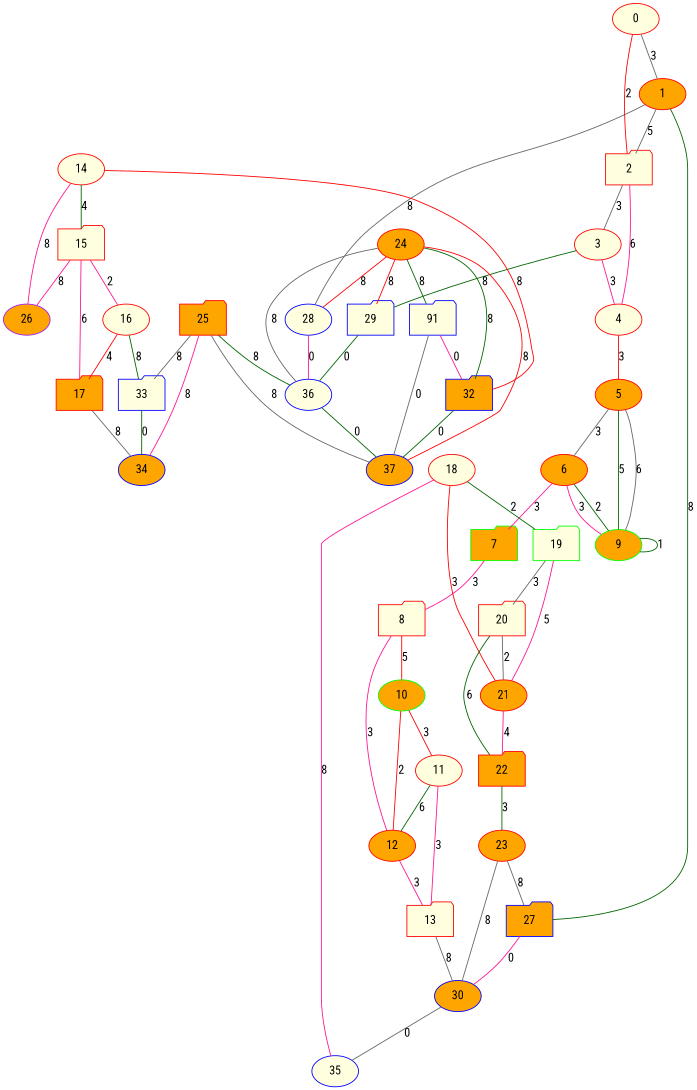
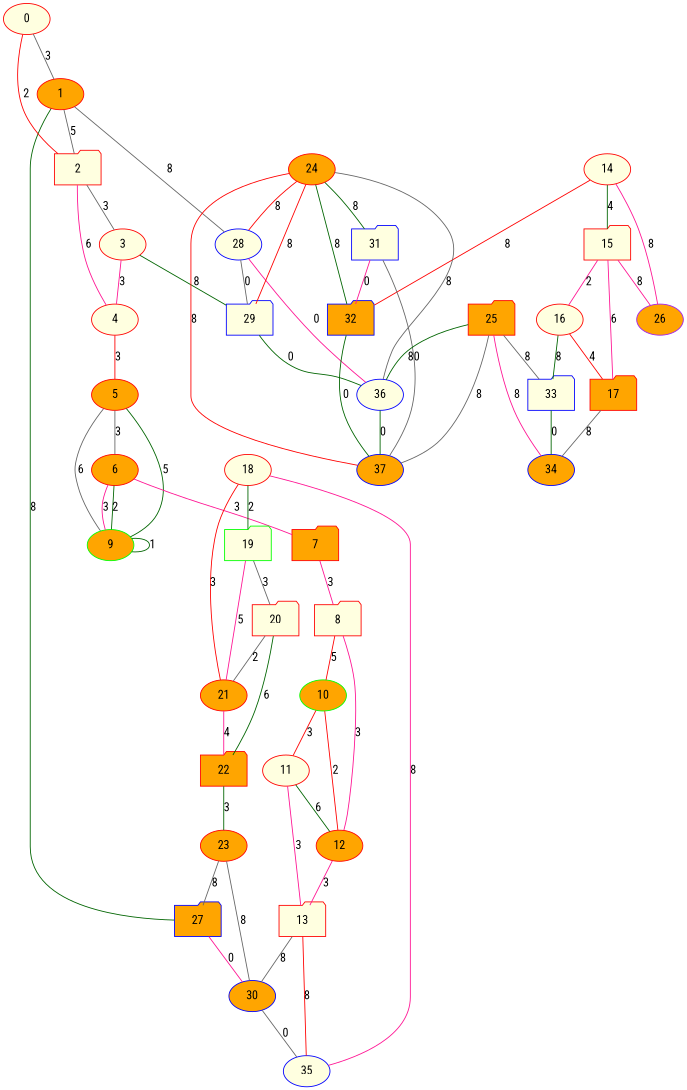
none -> (244, 282)
(433, 320) -> (375, 244)
(494, 545) -> (315, 545)
none -> (305, 996)
